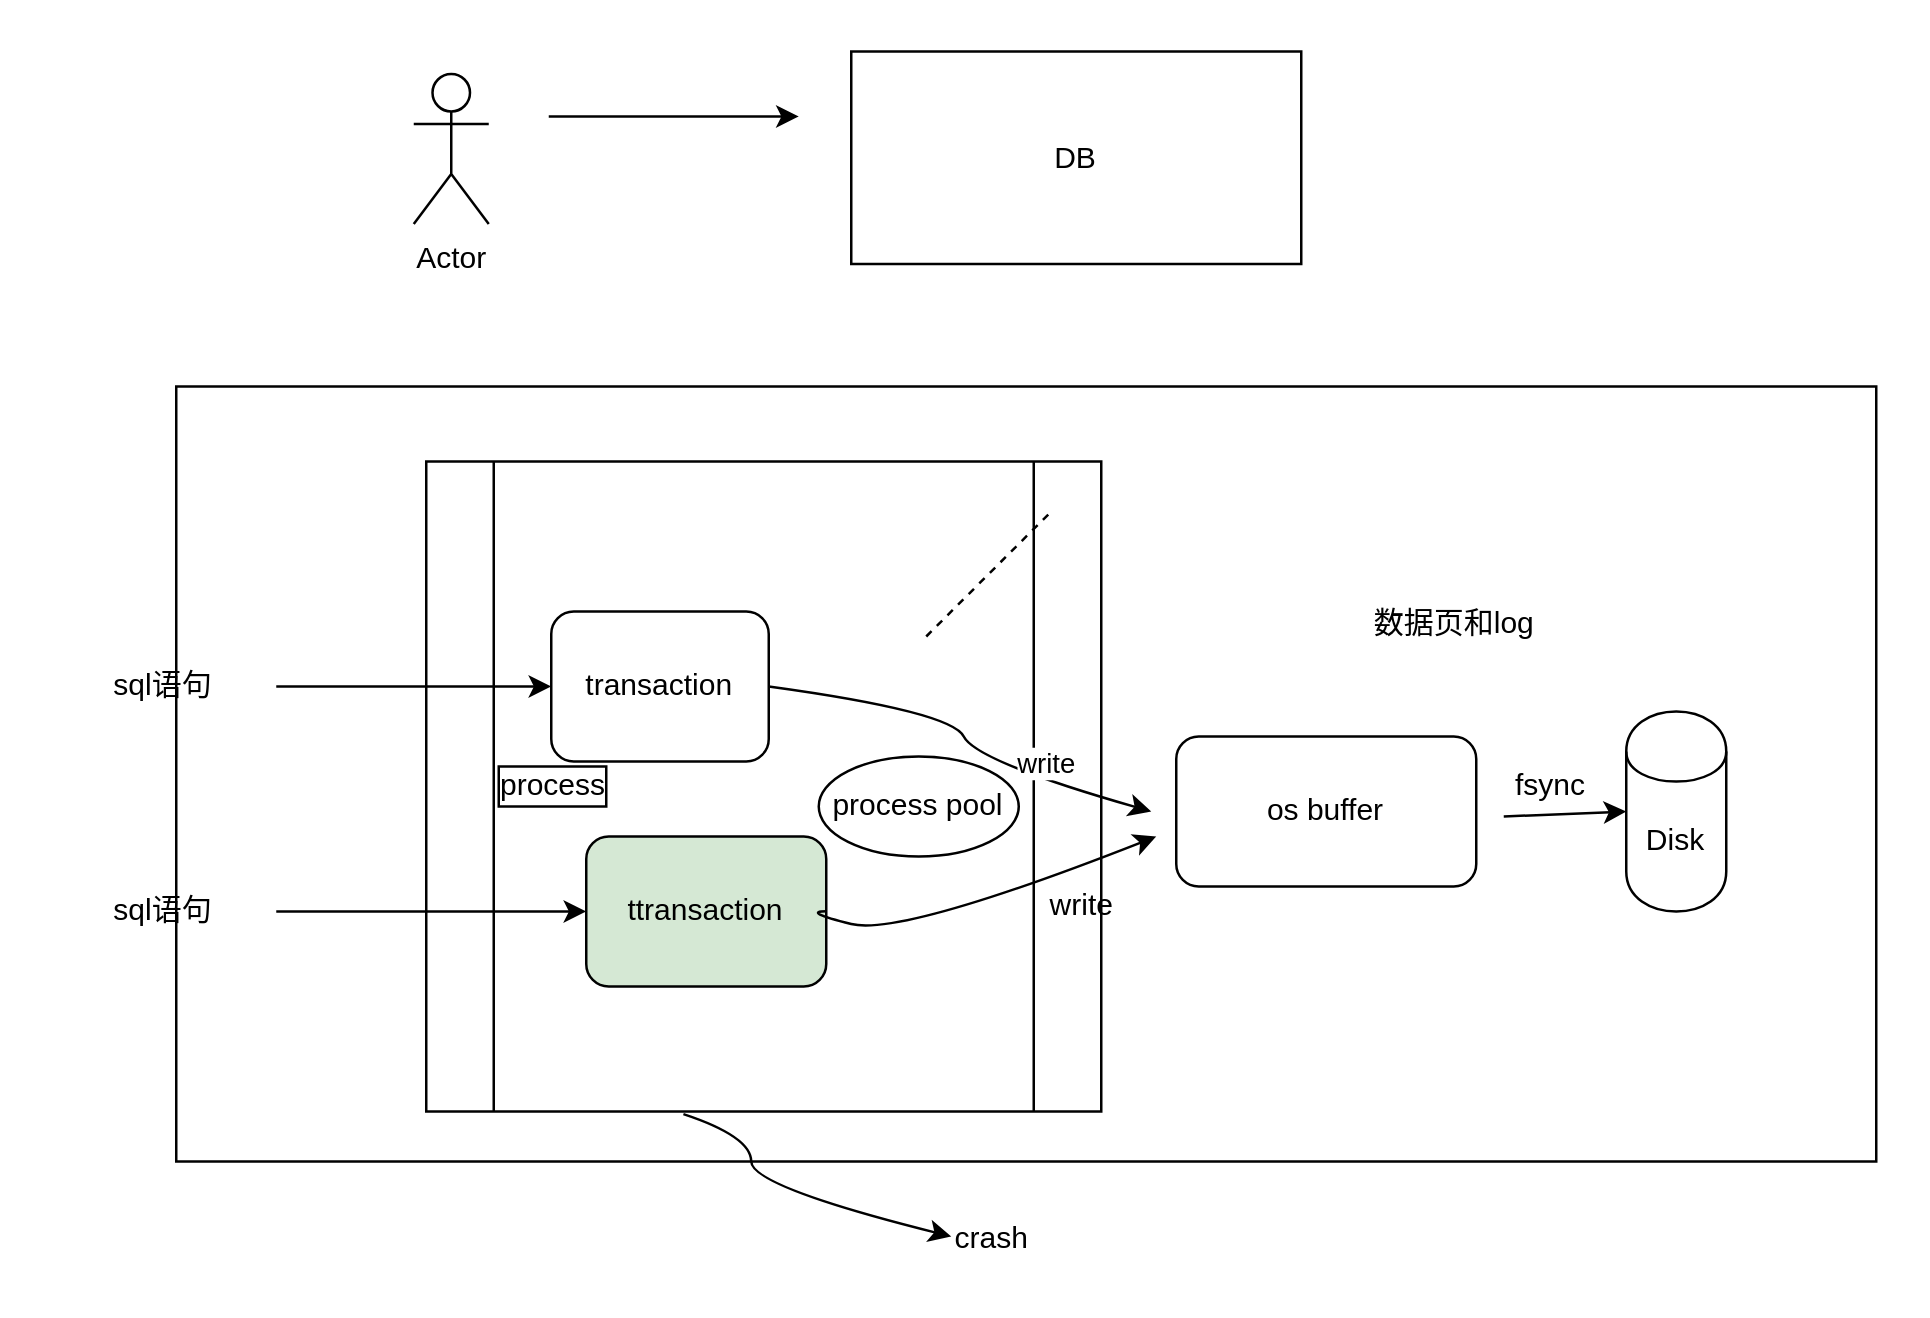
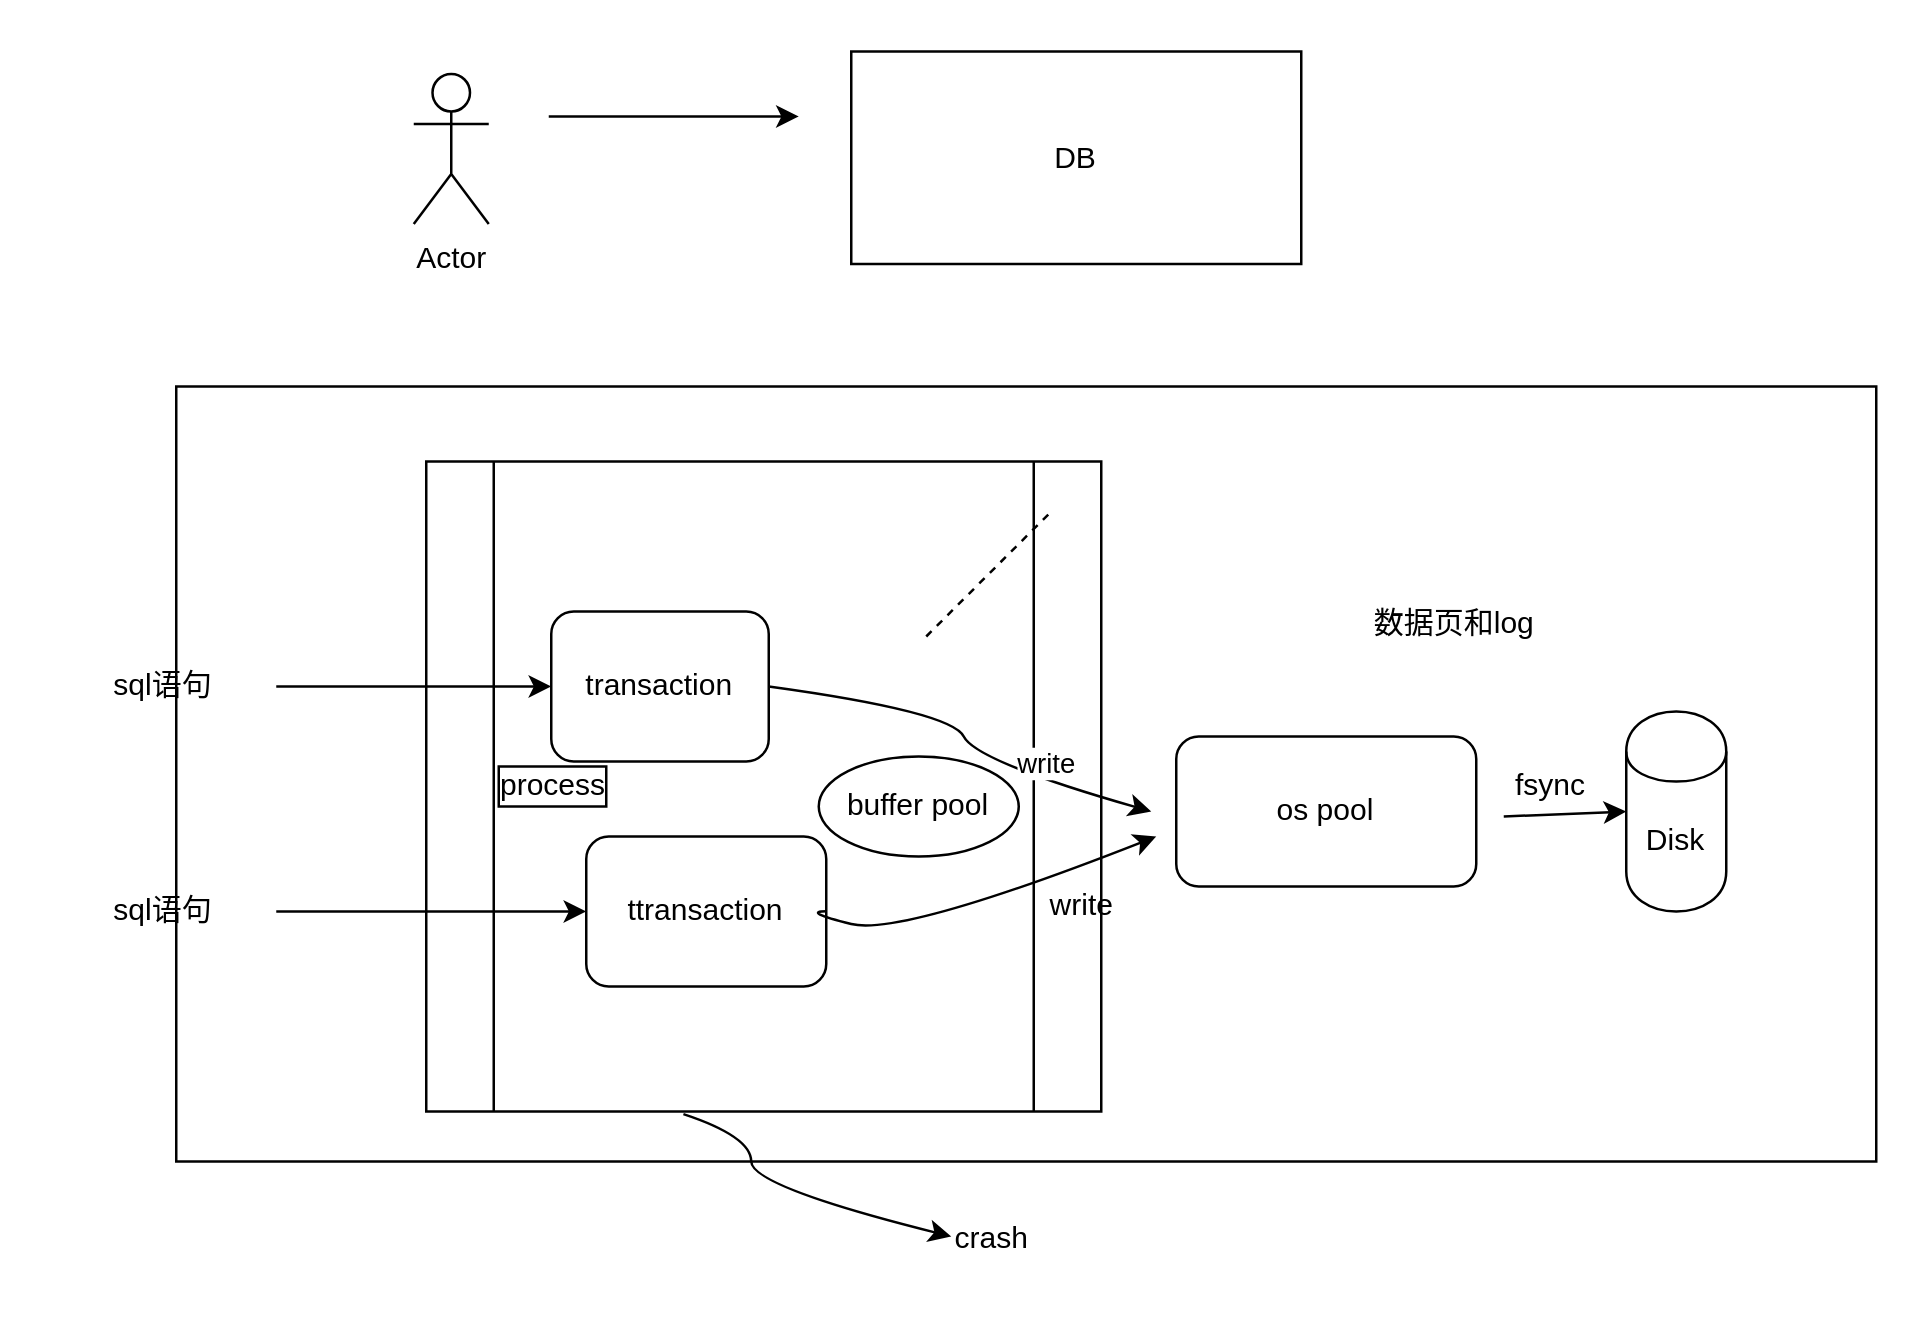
(919, 806) -> (919, 806)
(1326, 811) -> (1326, 811)
(706, 911) -> (706, 911)
